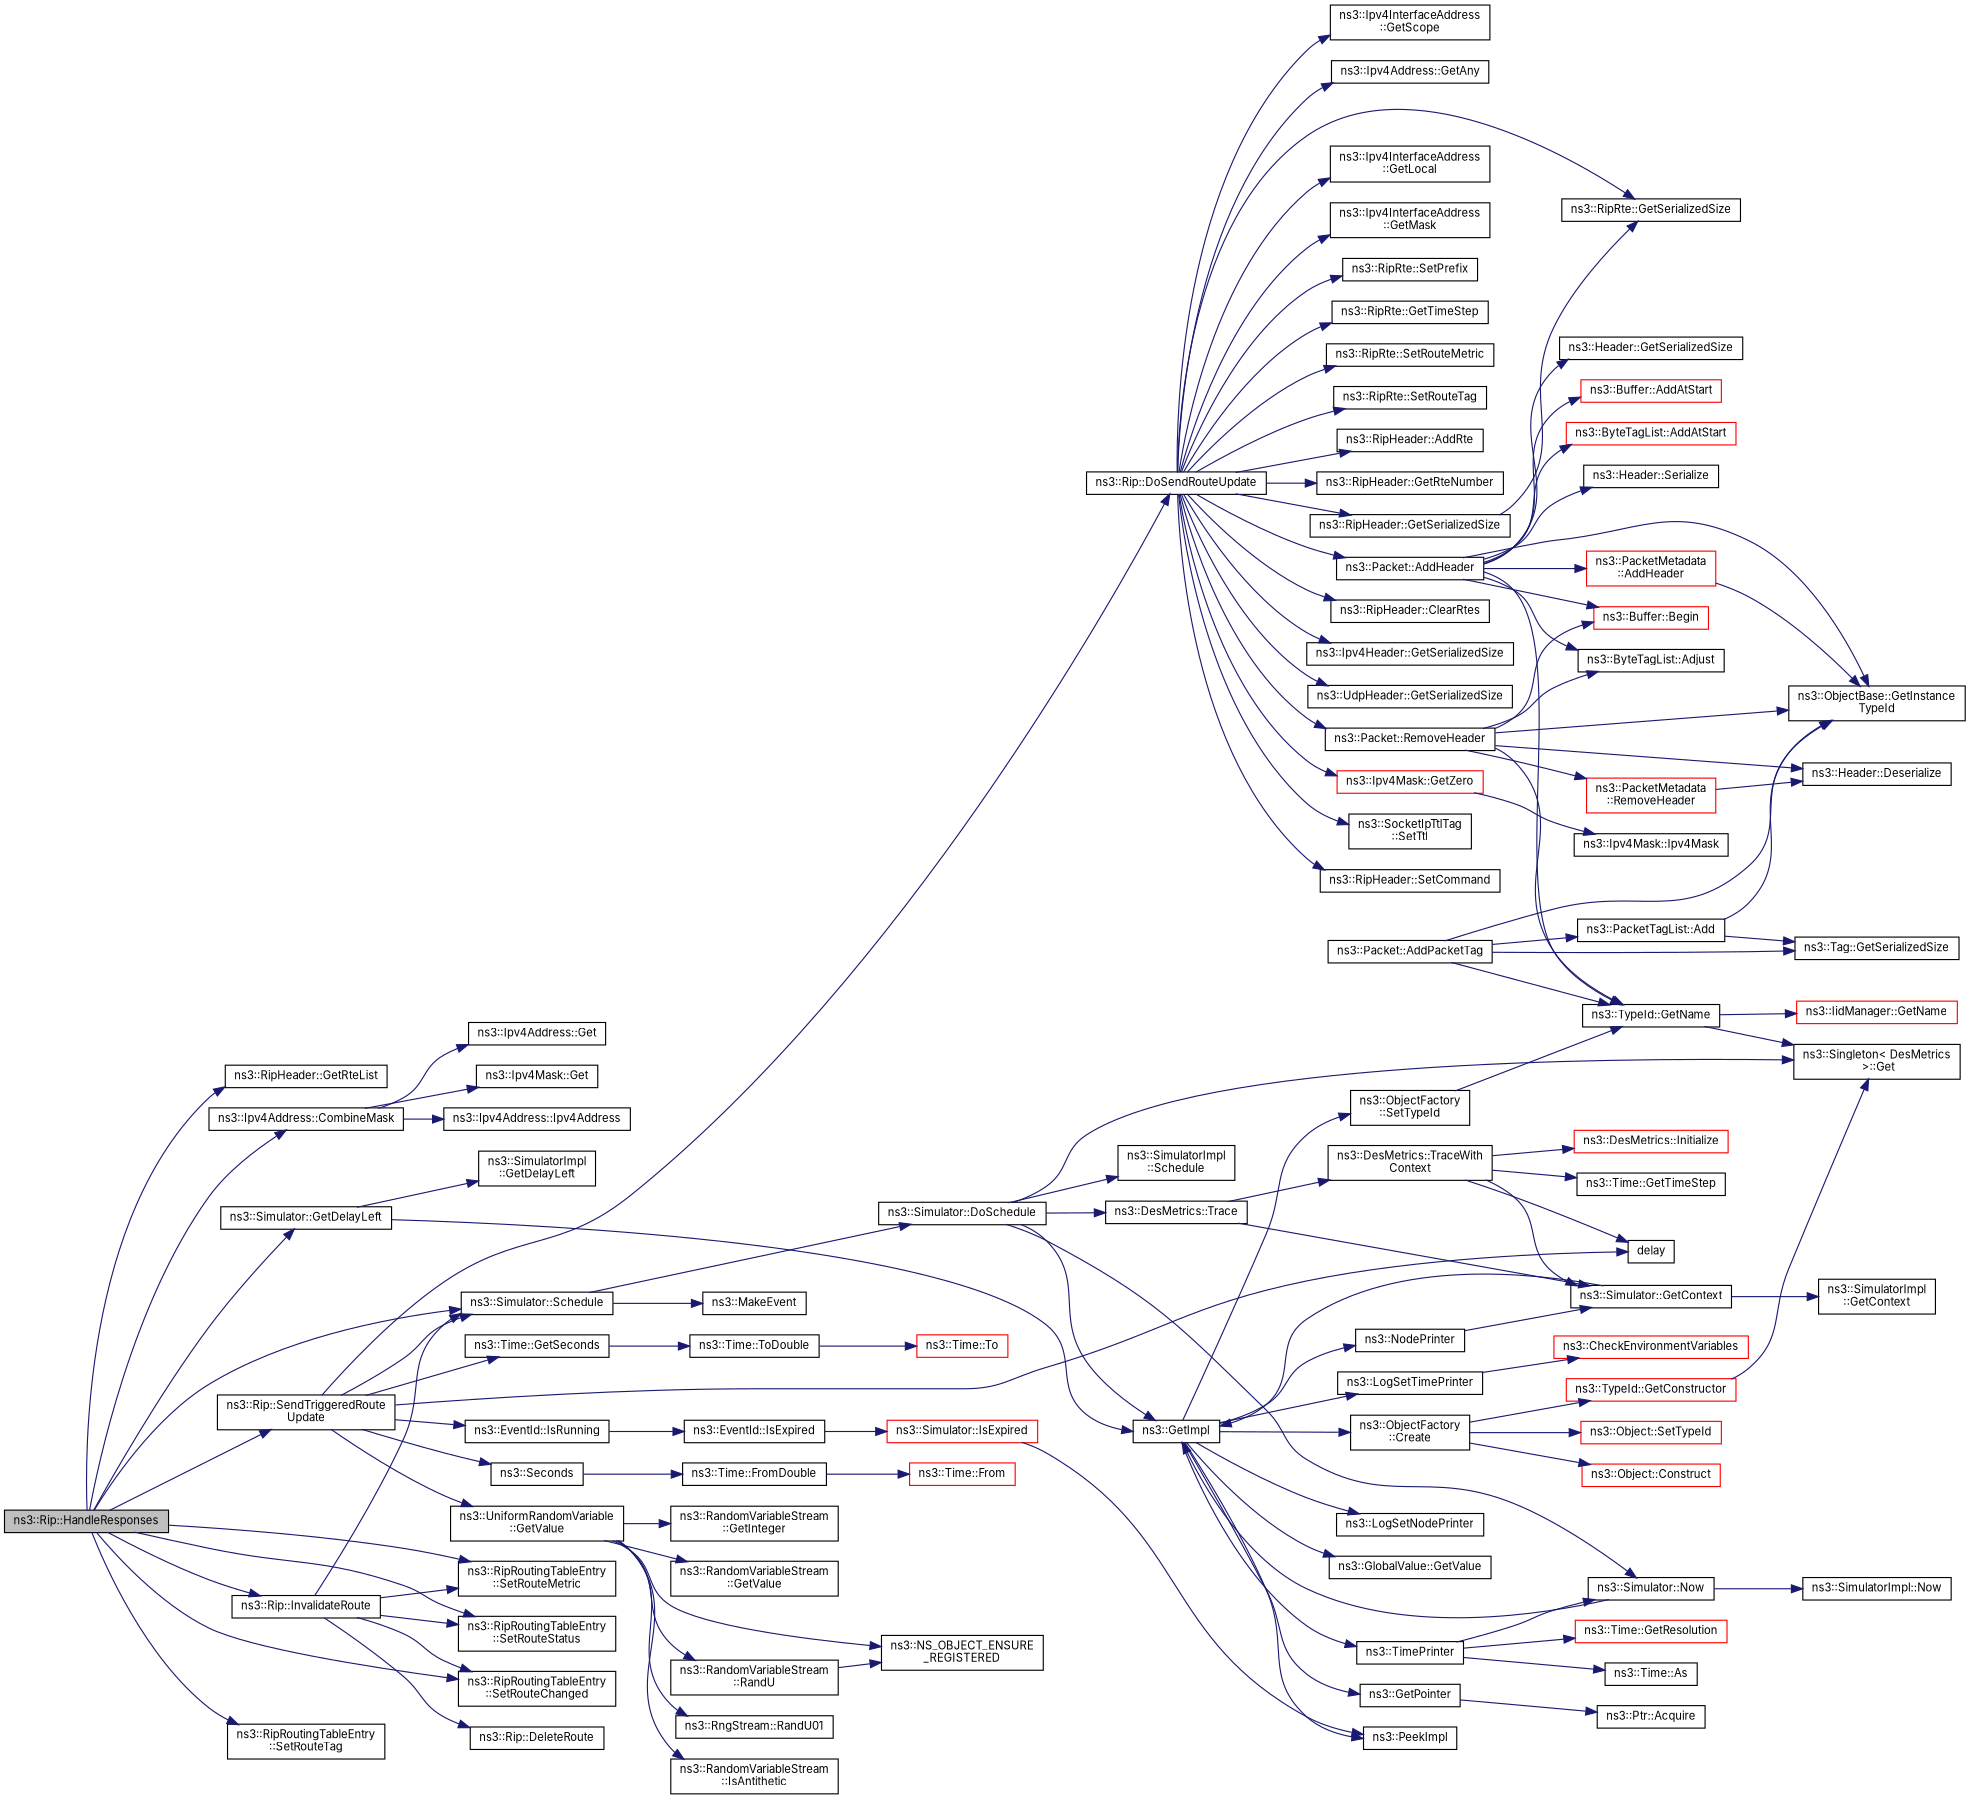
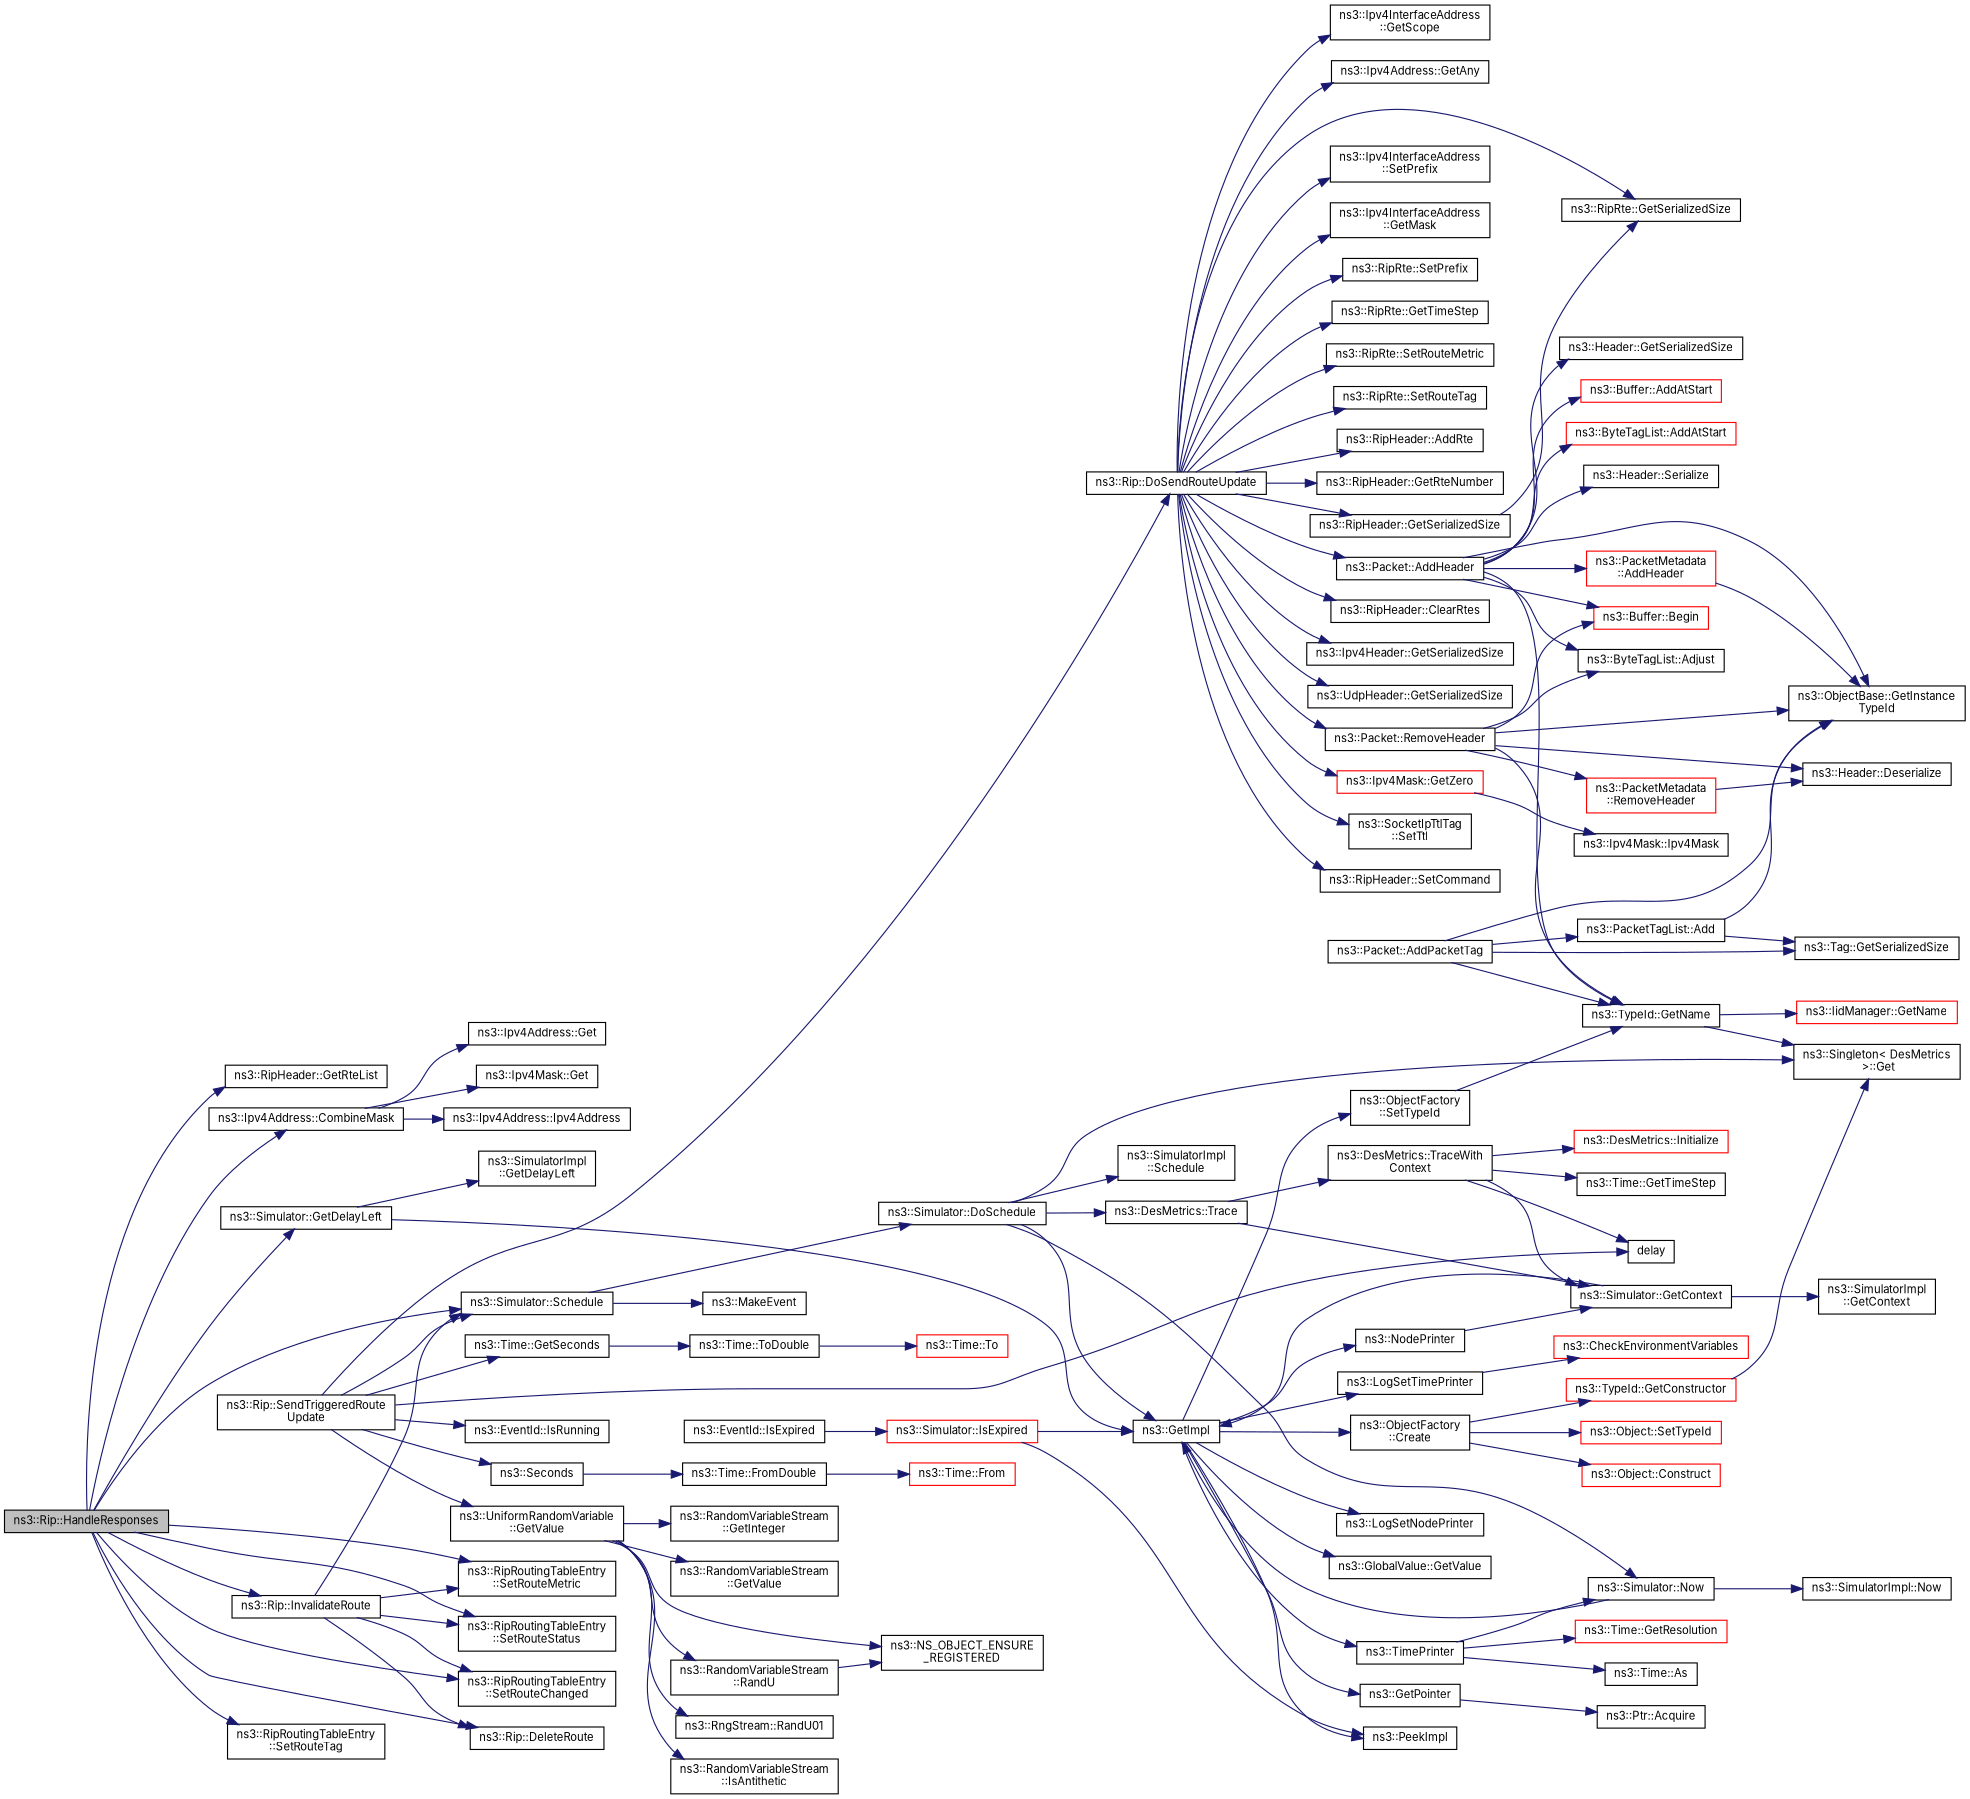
(1410, 164) -> (1410, 164)
(641, 1431) -> none
none -> (1080, 1431)
(185, 1473) -> (246, 1684)
